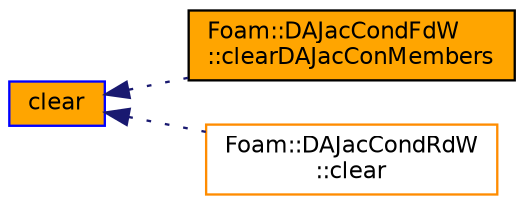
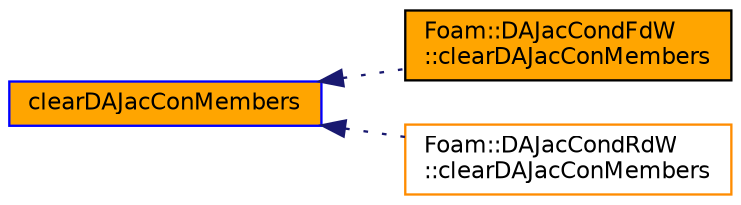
(57, 104) -> (165, 104)
(352, 160) -> (568, 160)
